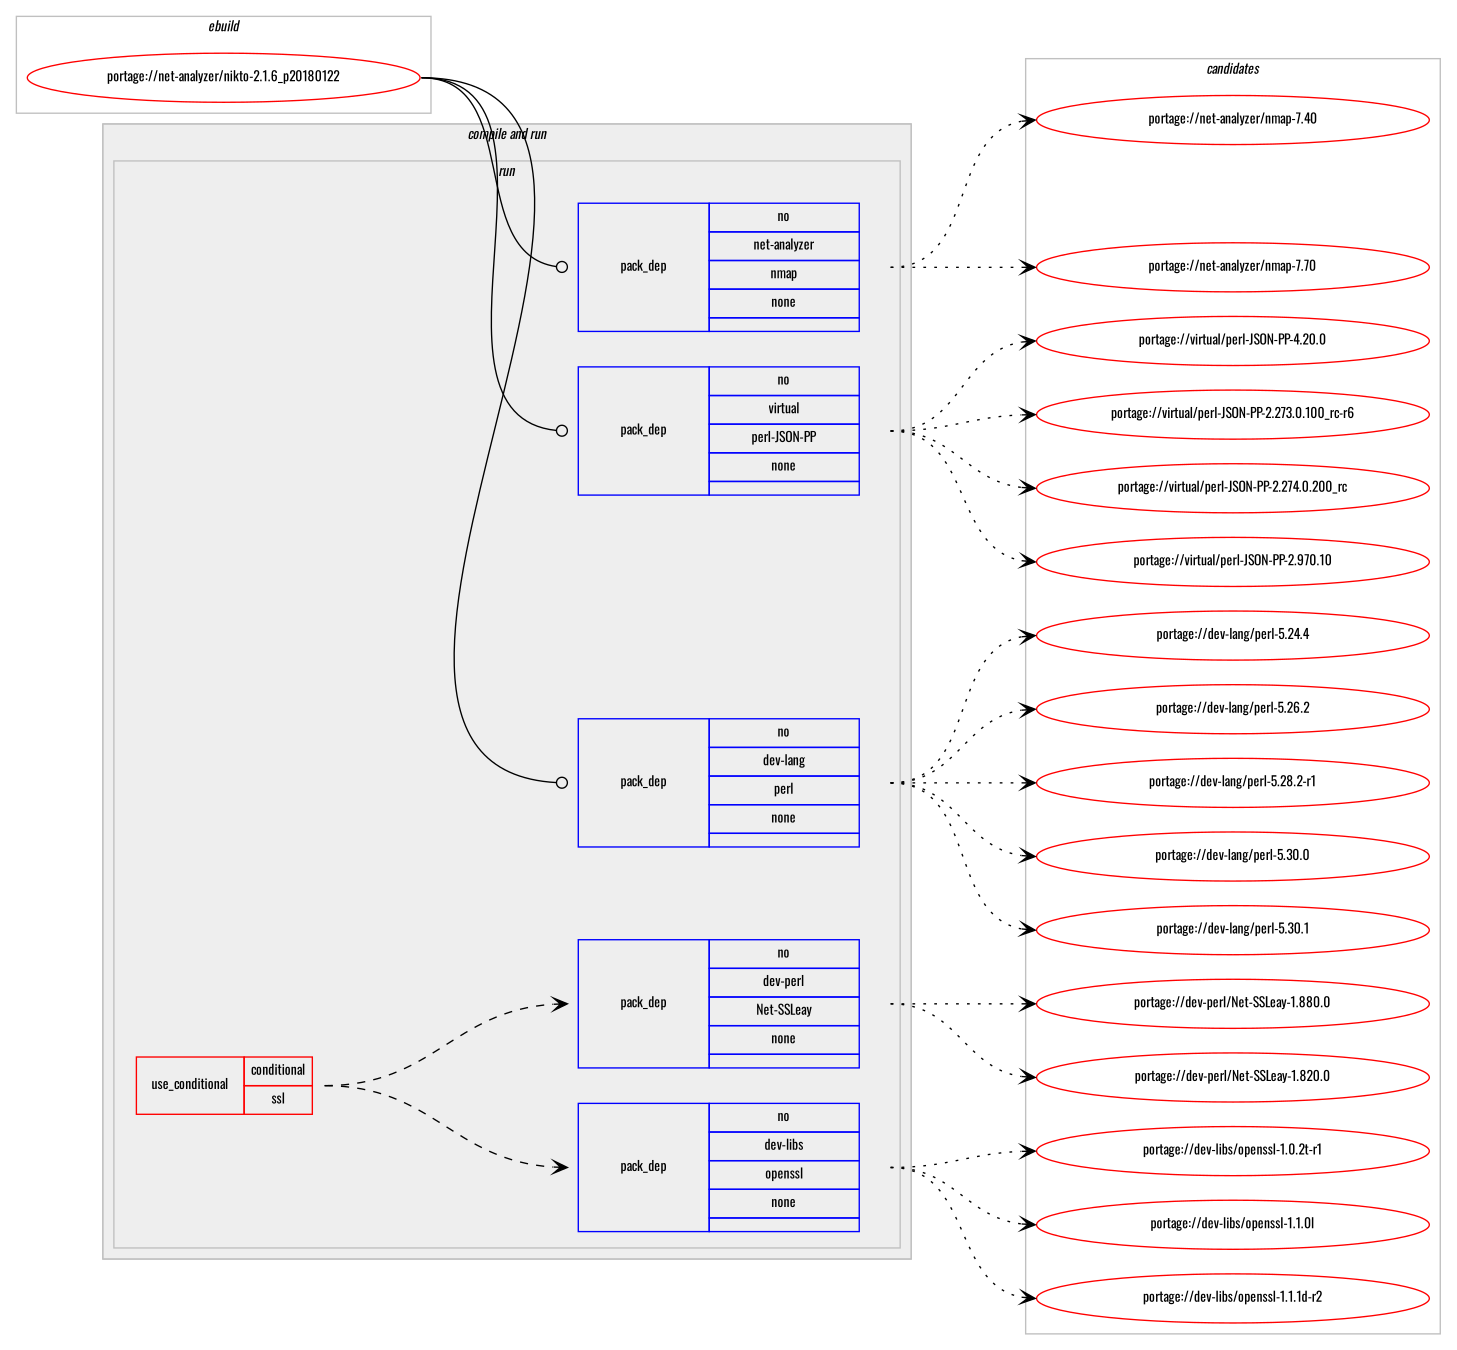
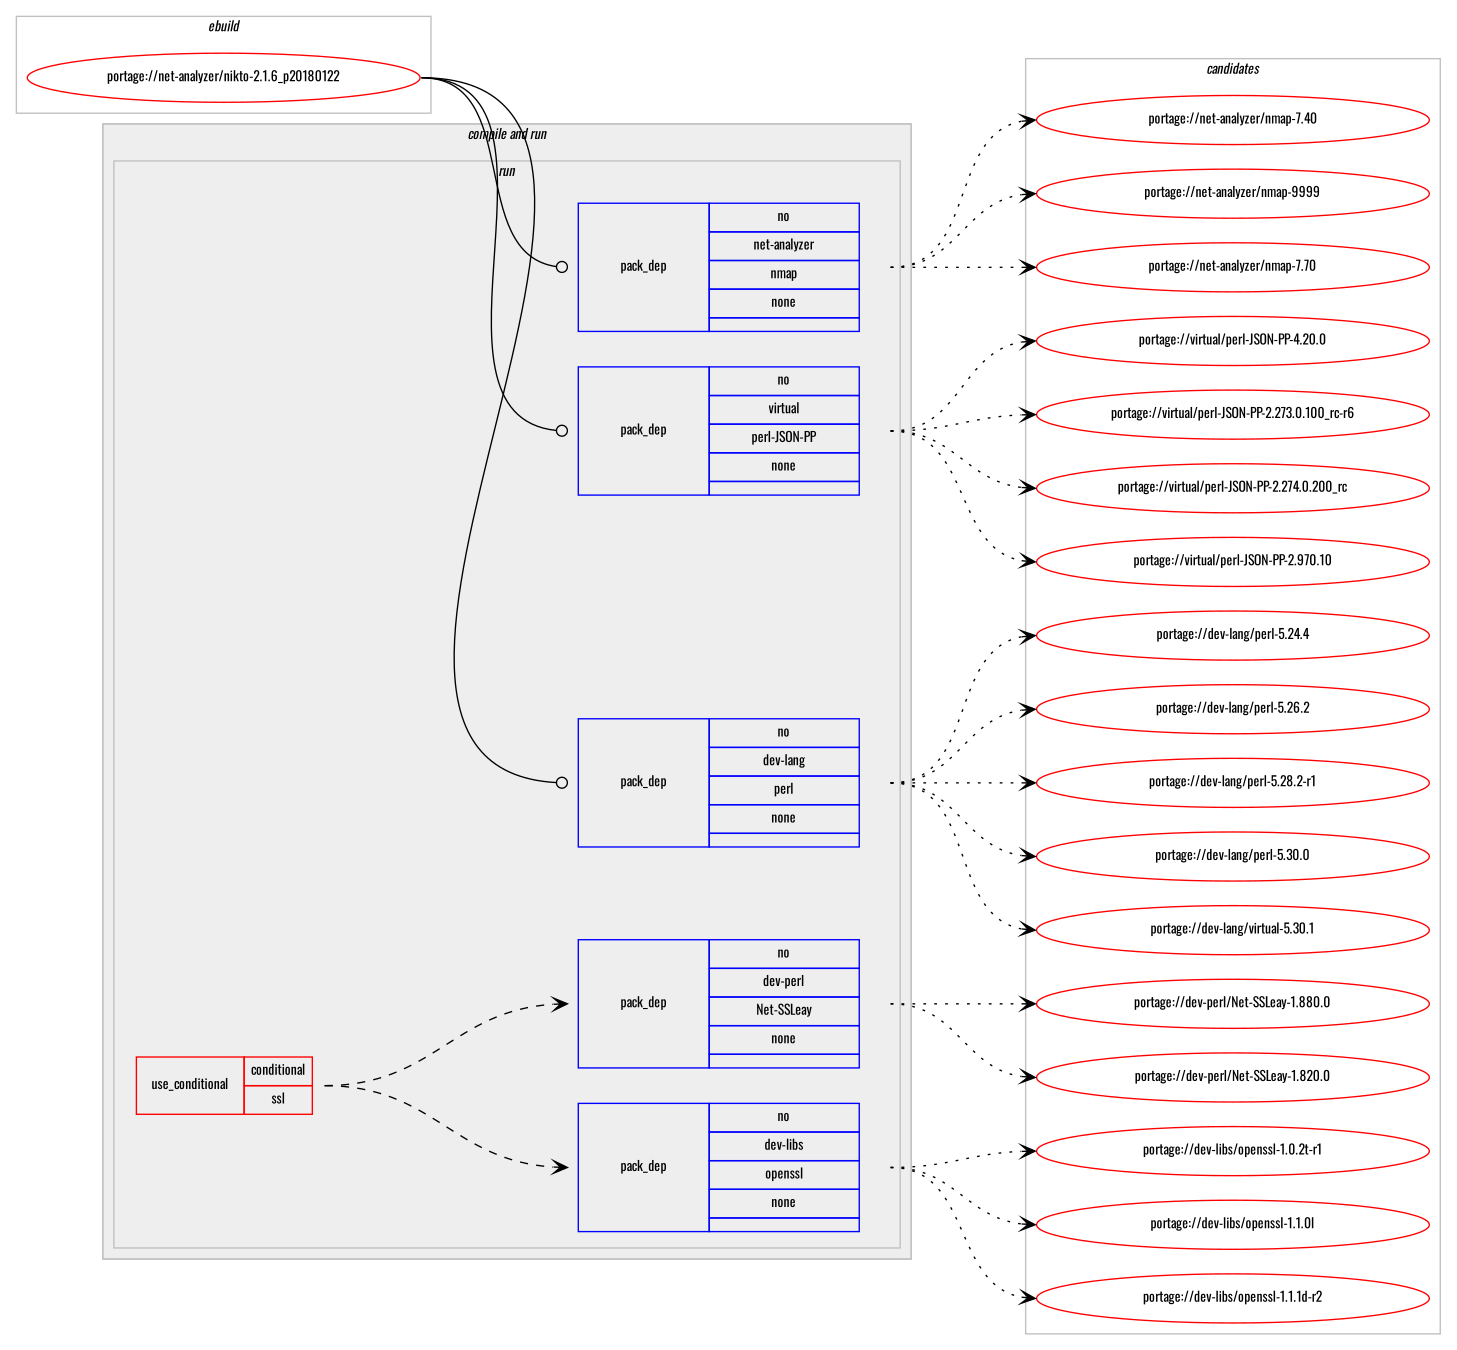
none -> (1233, 194)
(1233, 930) -> (1233, 930)
